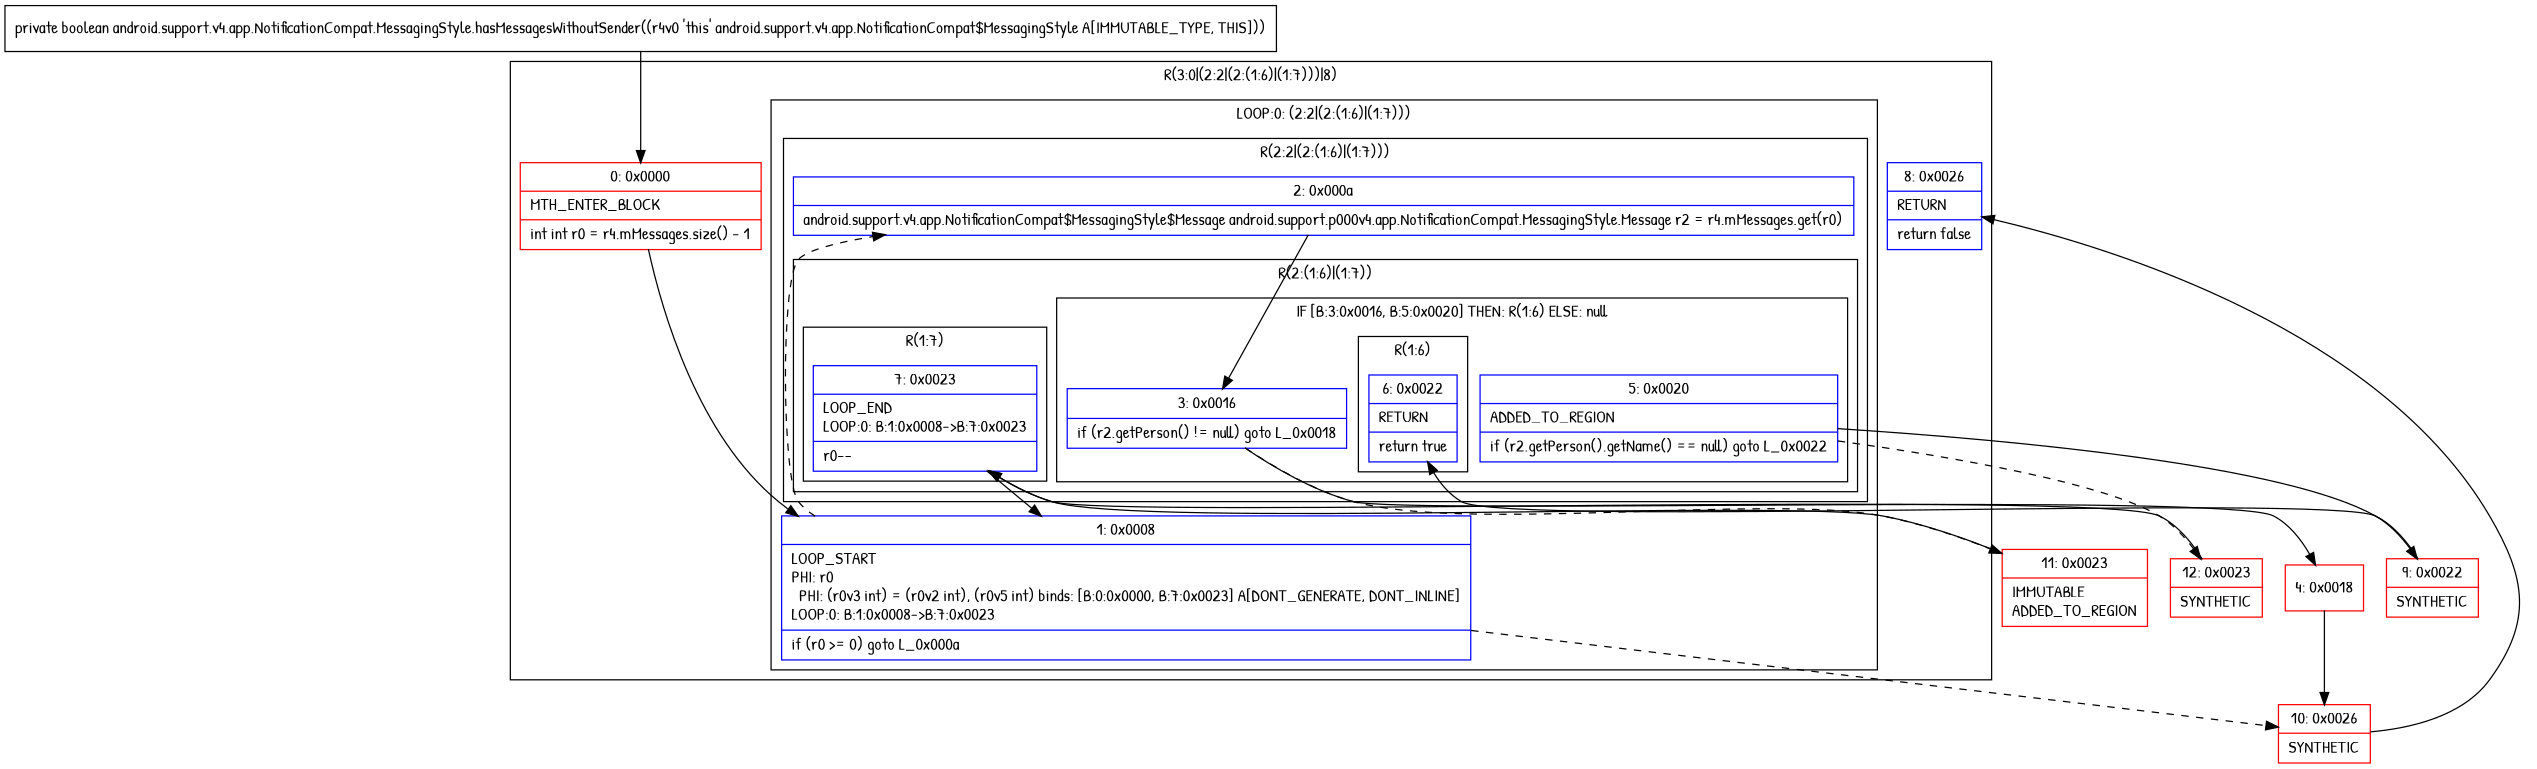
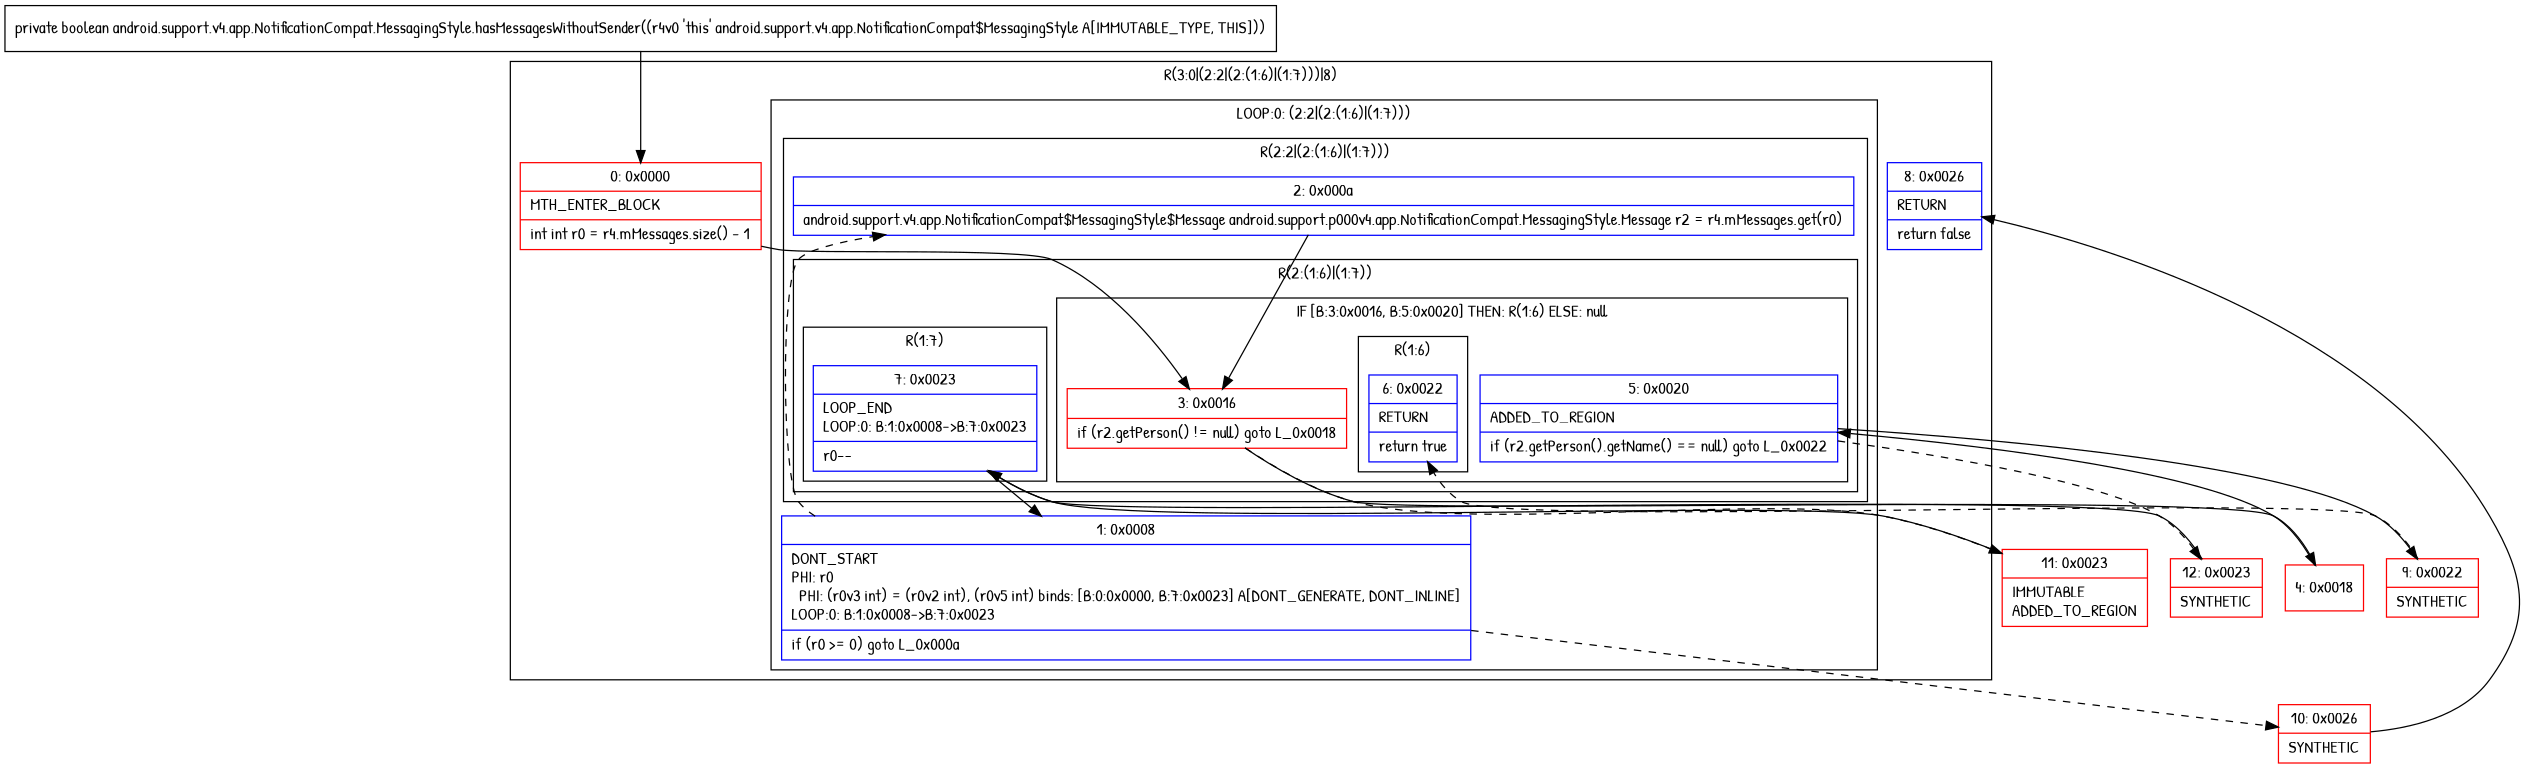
(697, 391) -> (925, 252)
(1207, 418) -> (1207, 418)
(1929, 510) -> (1929, 510)
(834, 559) -> (835, 559)
(2324, 651) -> (2098, 465)
